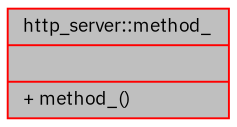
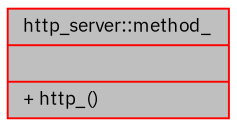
(77, 99) -> (62, 99)
